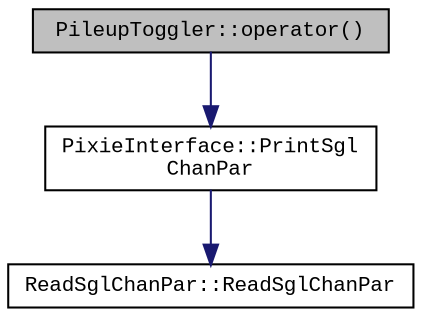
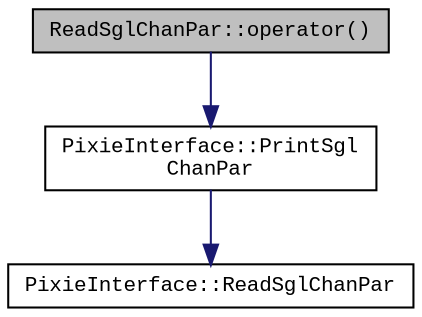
(211, 31) -> (211, 31)
(211, 286) -> (211, 286)
